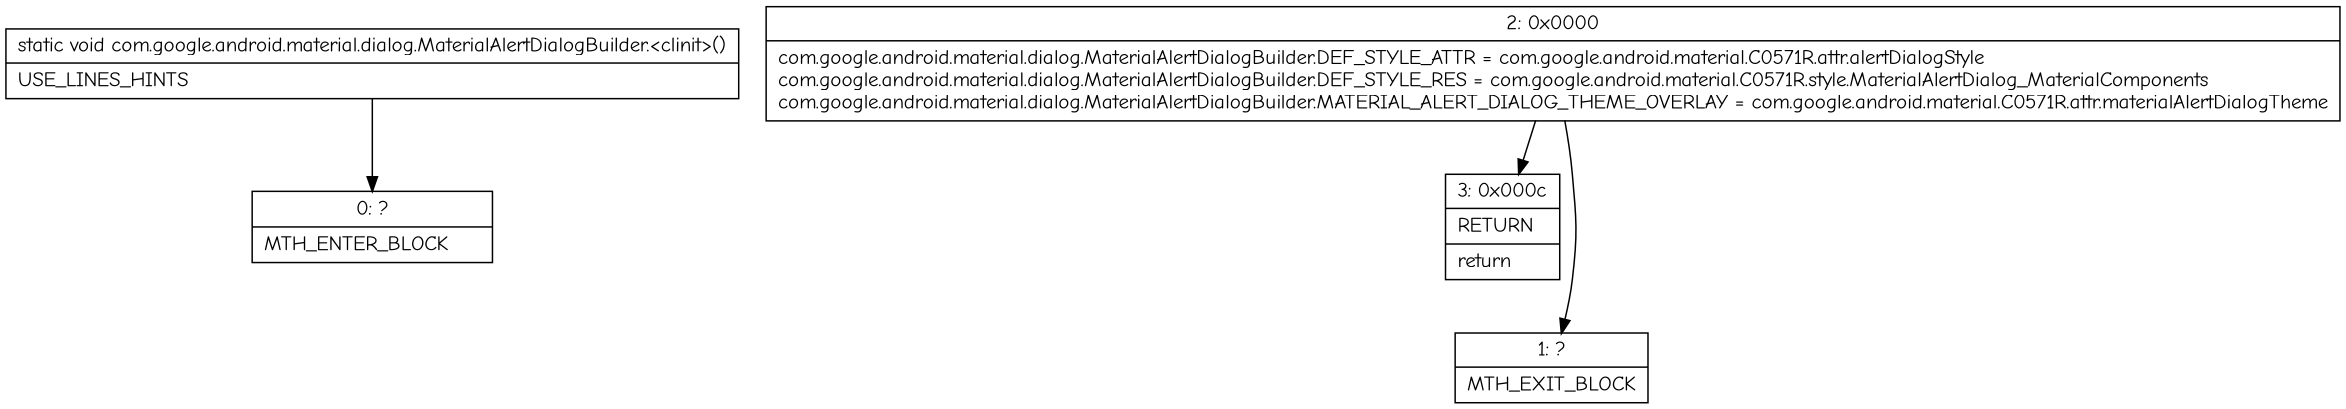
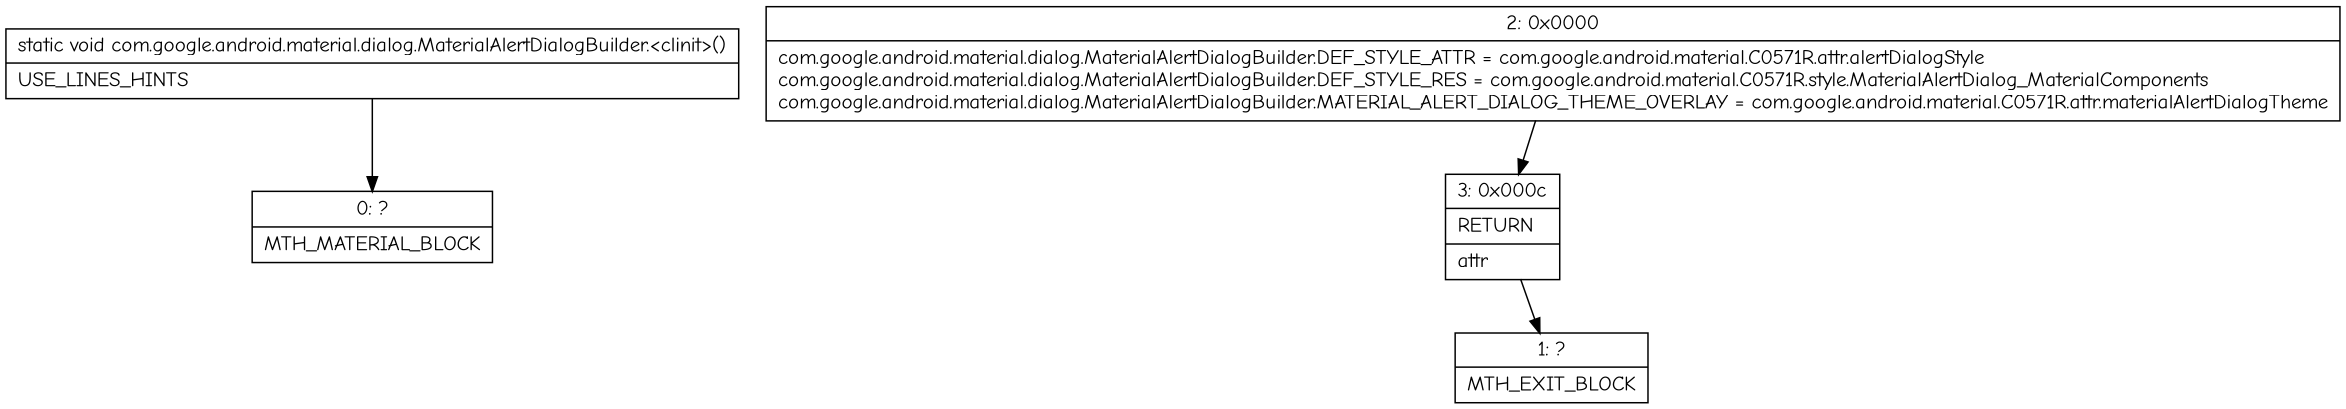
(1576, 220) -> (1528, 299)
(356, 244) -> (372, 244)
(1485, 261) -> (1473, 261)
